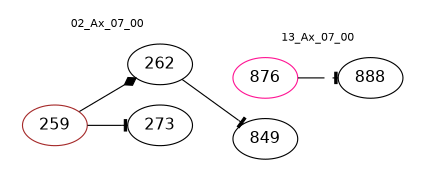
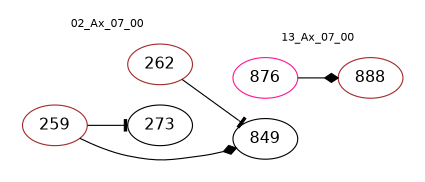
(160, 64) -> (160, 64)
(311, 78) -> (311, 78)
(371, 78) -> (371, 78)
(102, 98) -> (150, 159)
